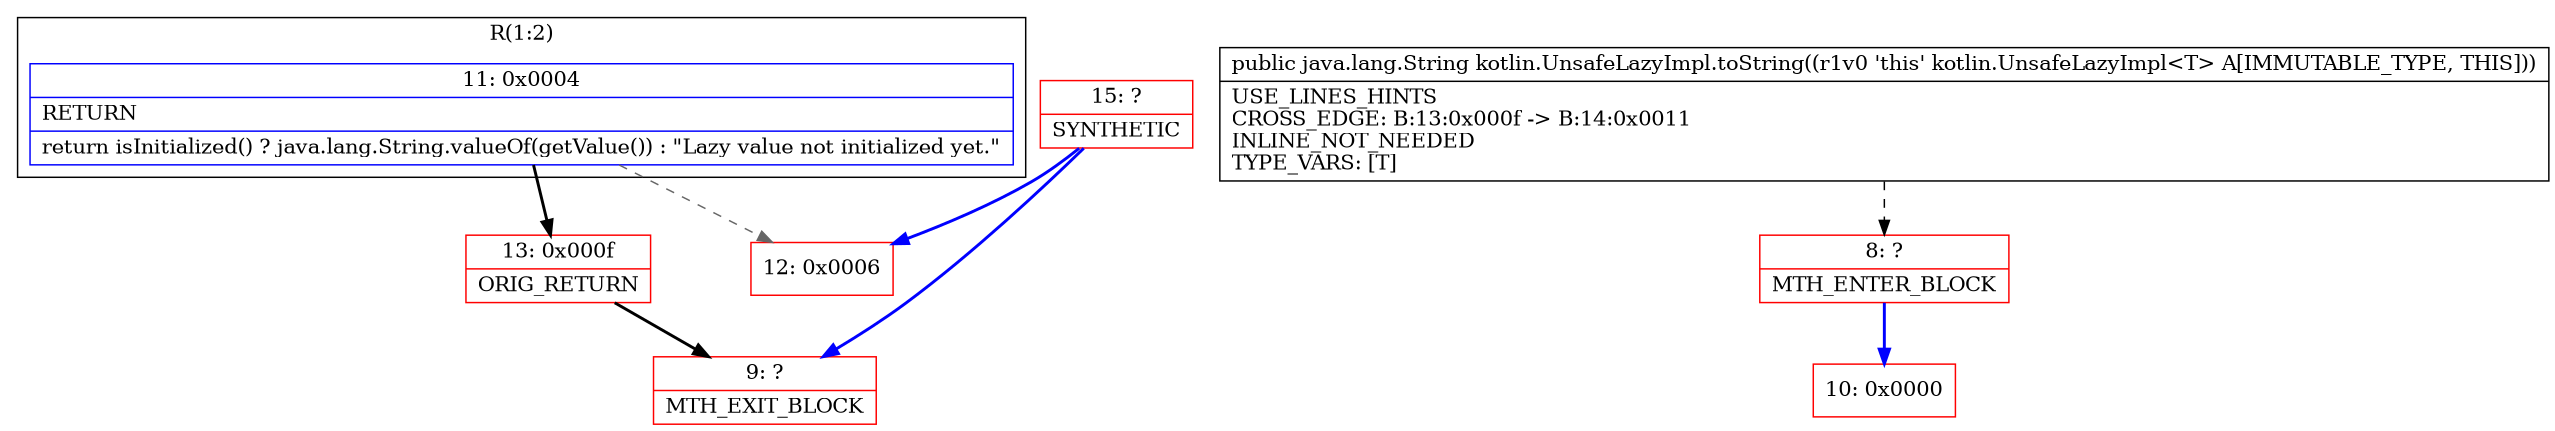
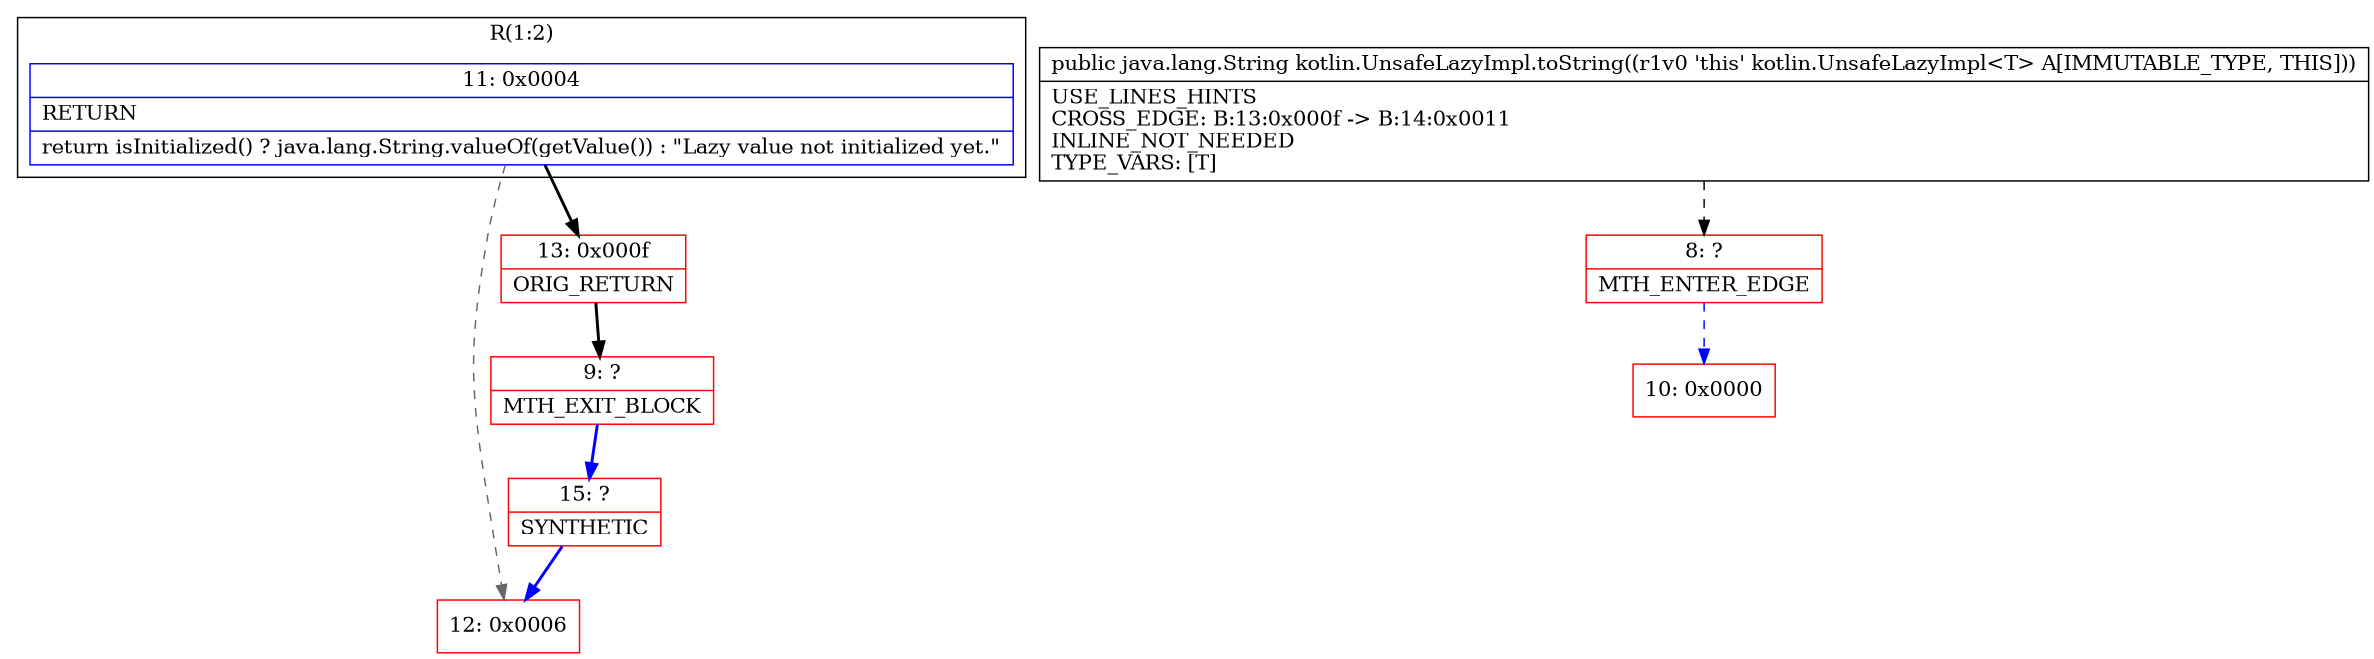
(966, 256) -> (595, 444)
(1884, 285) -> (1704, 285)
(1884, 326) -> (1704, 326)
